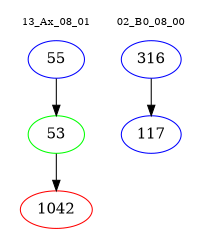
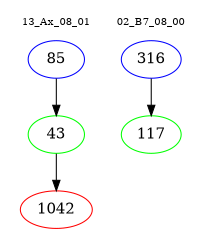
(151, 22) -> (151, 22)
(56, 59) -> (56, 59)
(56, 135) -> (56, 135)
(151, 135) -> (151, 135)
